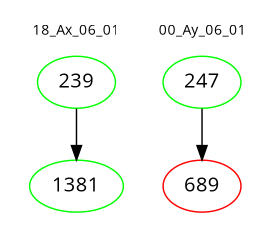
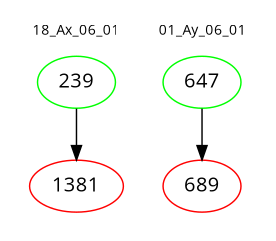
(203, 31) -> (203, 31)
(202, 82) -> (202, 82)
(76, 186) -> (76, 186)
